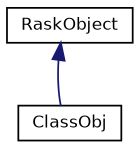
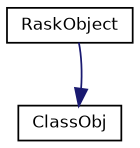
(58, 83) -> (81, 66)
